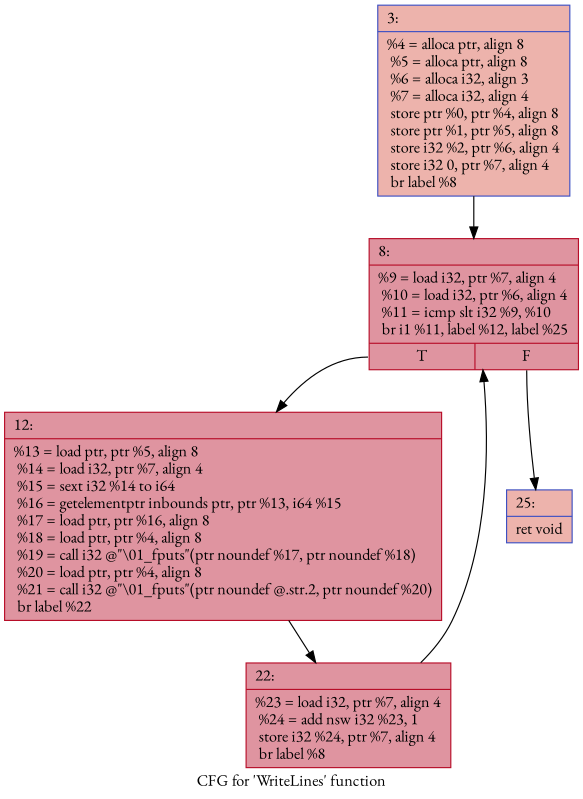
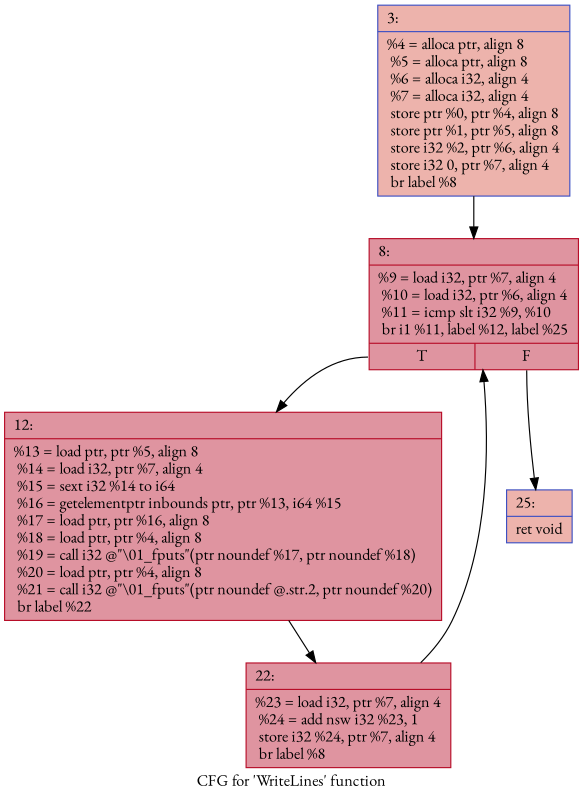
(458, 79) -> (458, 79)
